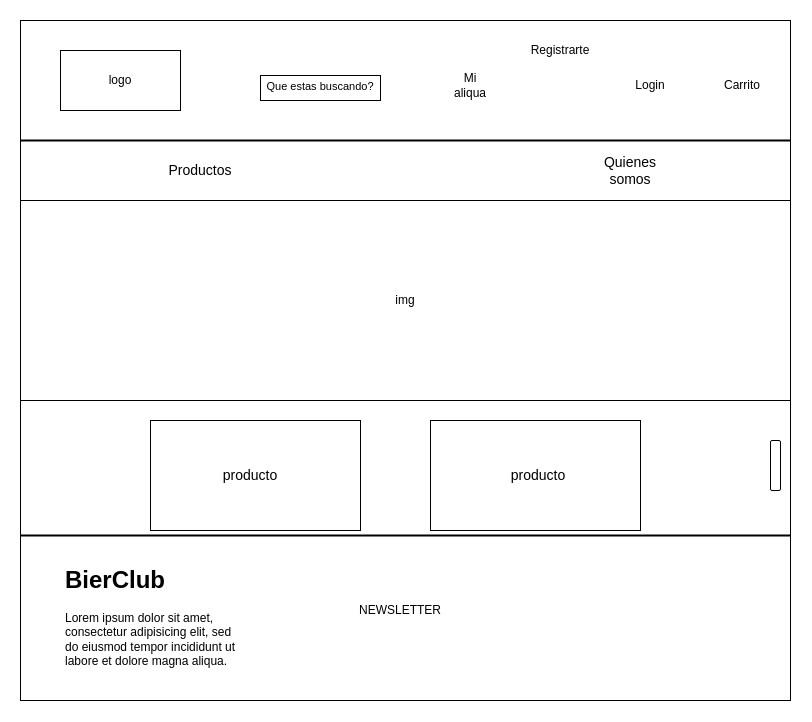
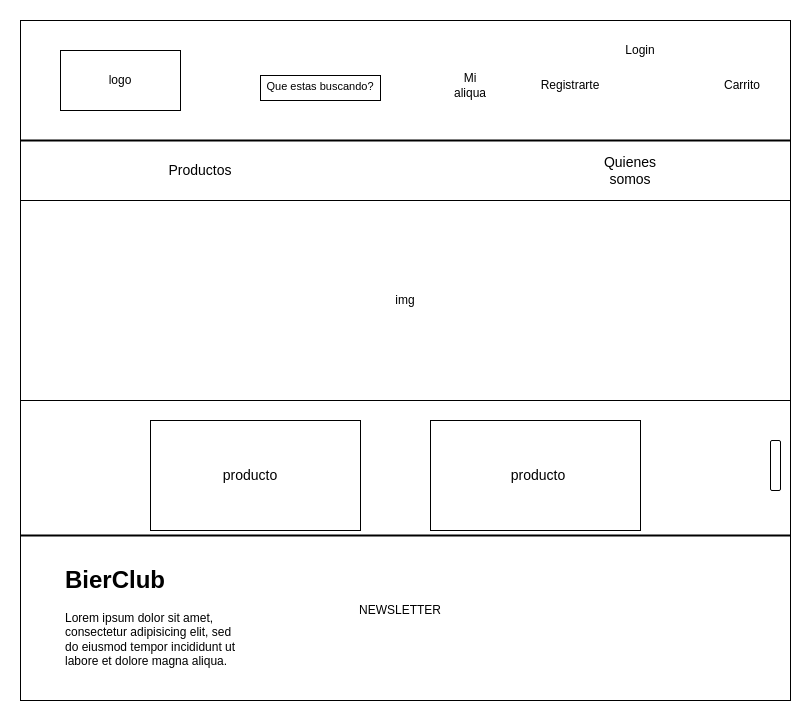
(561, 51) -> (571, 86)
(651, 86) -> (641, 51)
